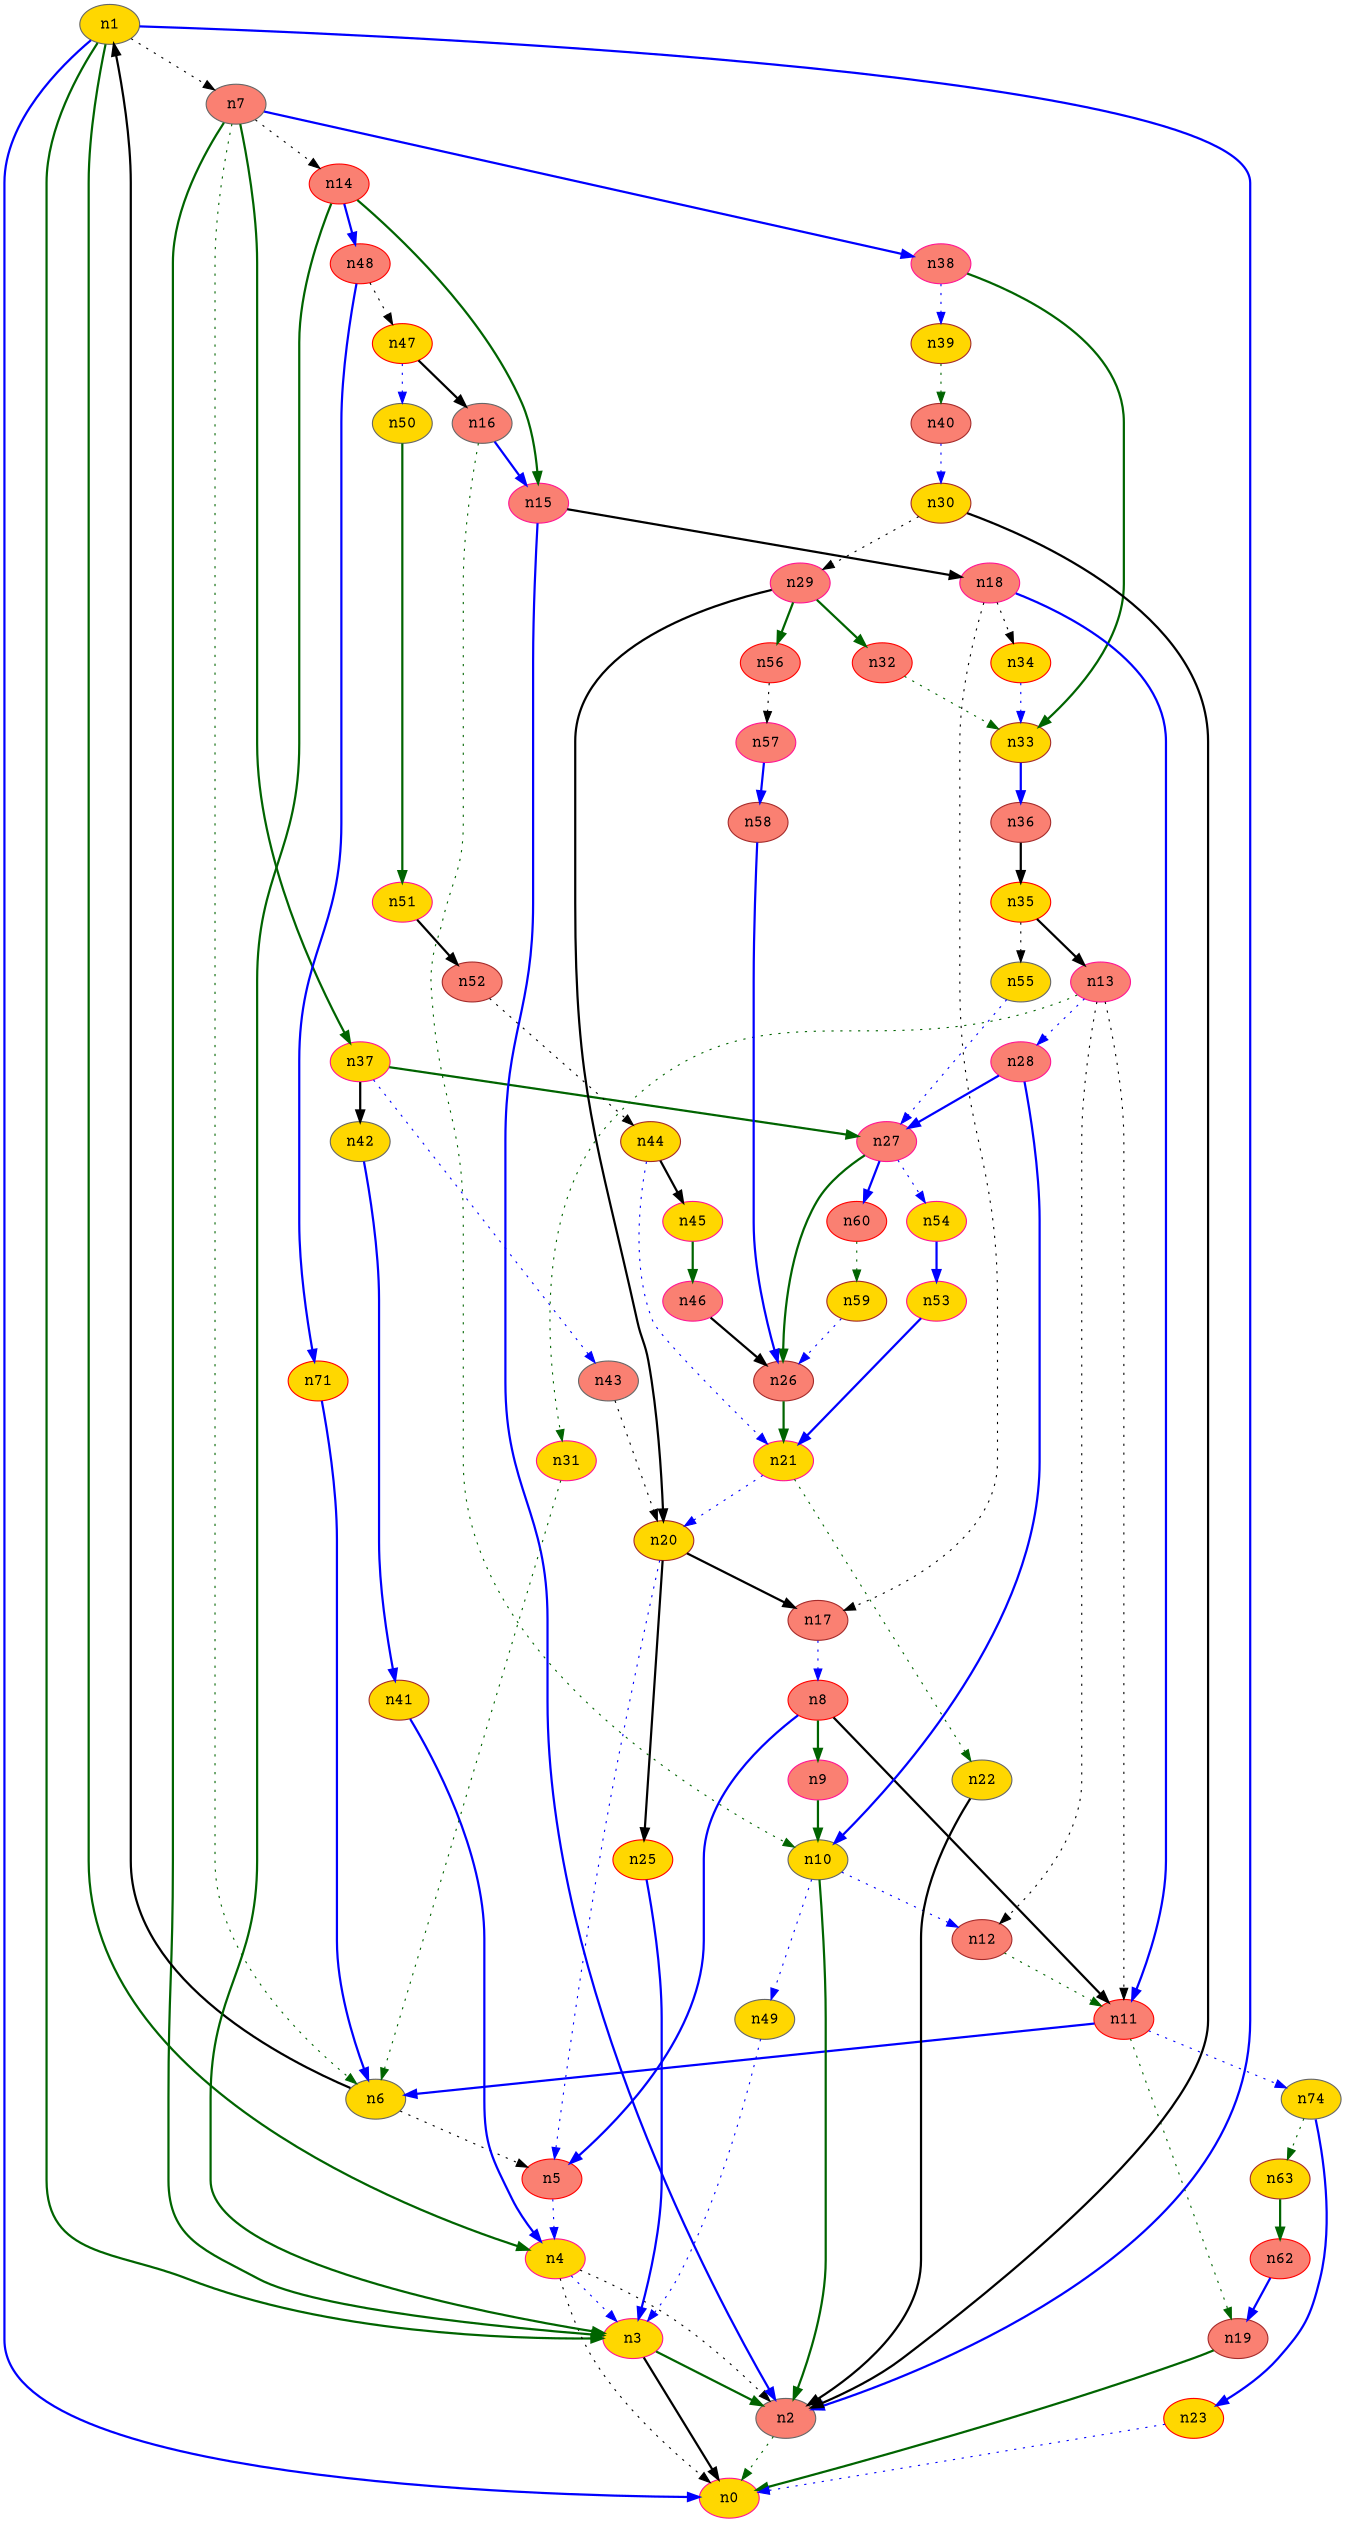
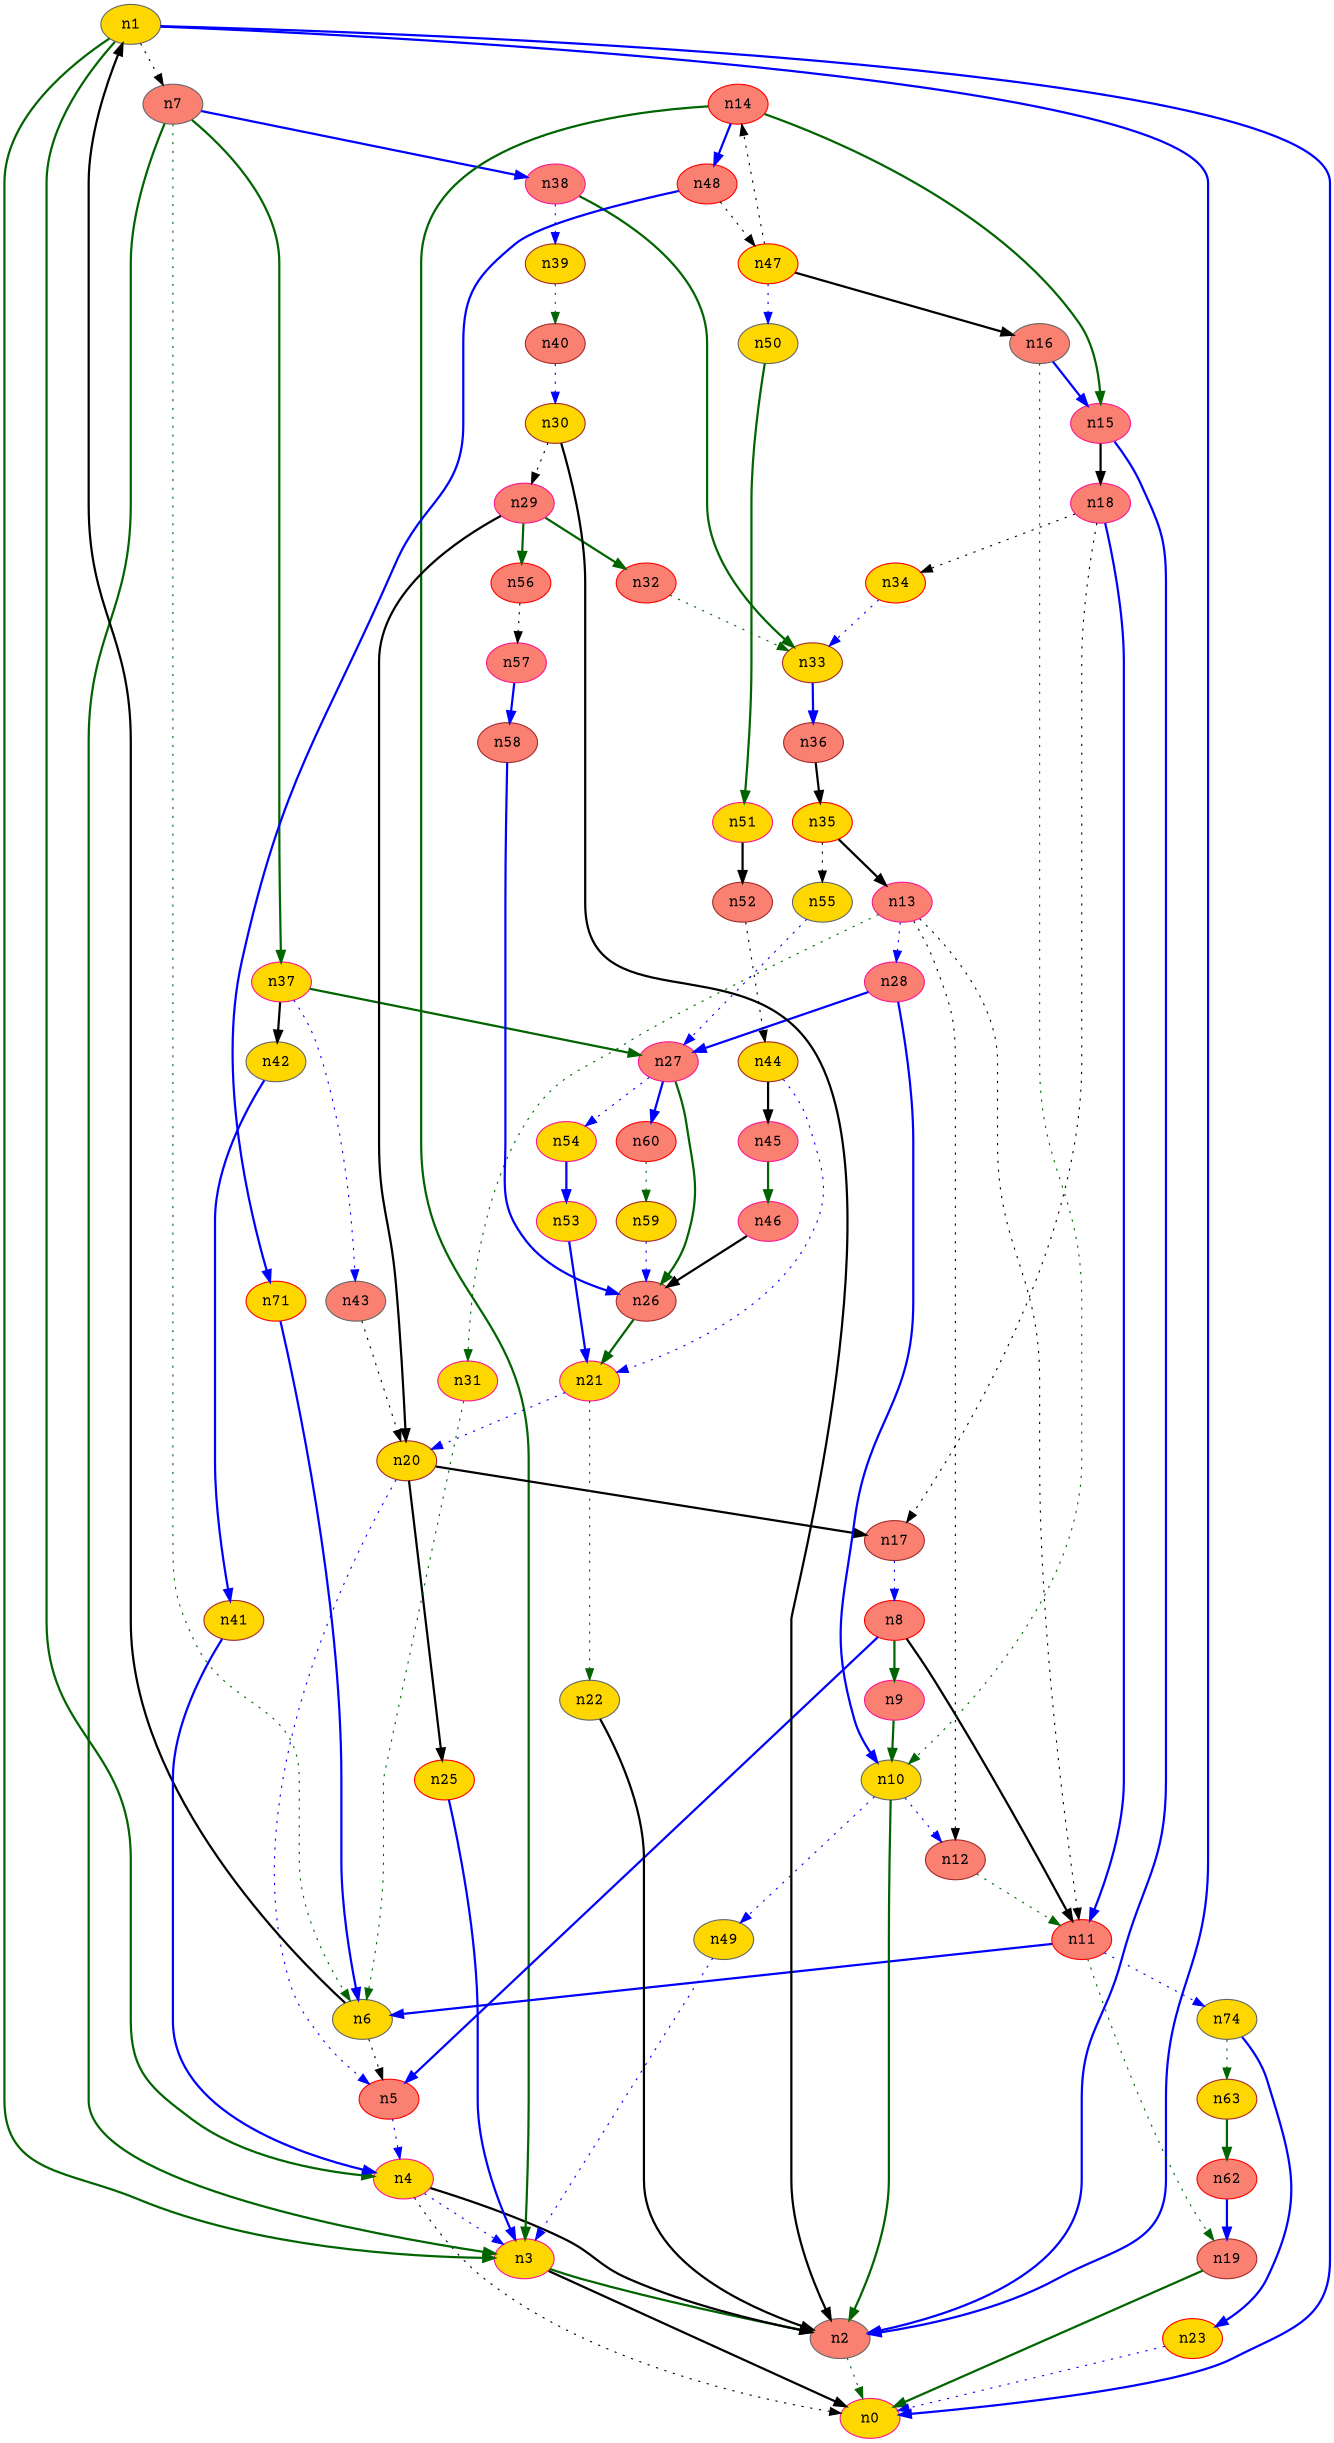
(283, 141) -> (754, 190)
(693, 1221) -> (768, 1142)
(678, 2322) -> (611, 2270)
